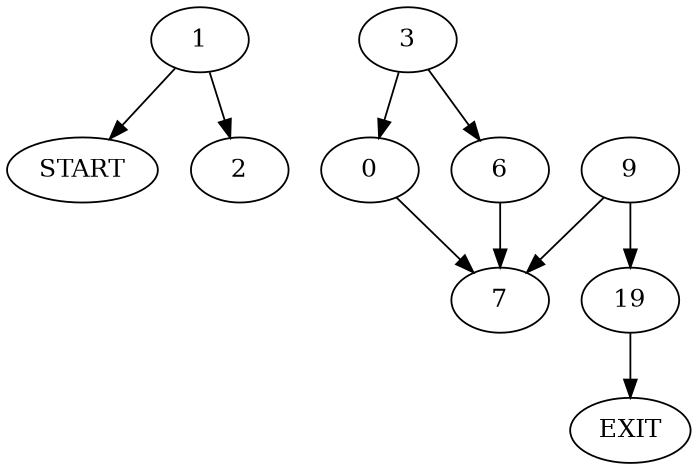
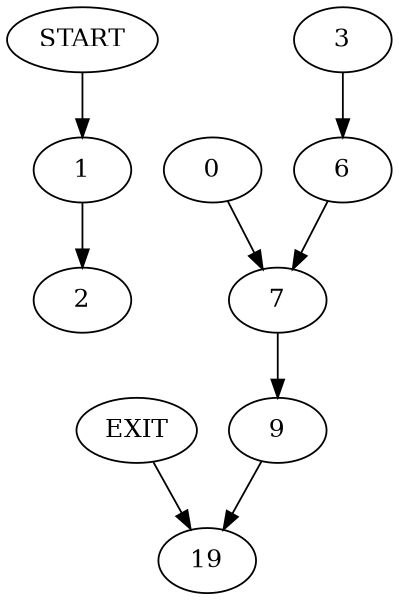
(392, 96) -> none
(149, 97) -> (82, 96)
(572, 229) -> (278, 356)
(630, 356) -> (168, 488)
